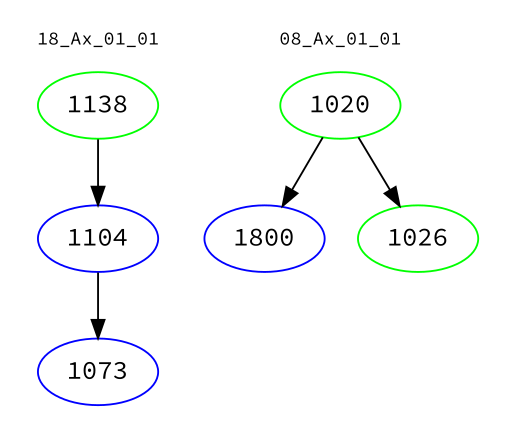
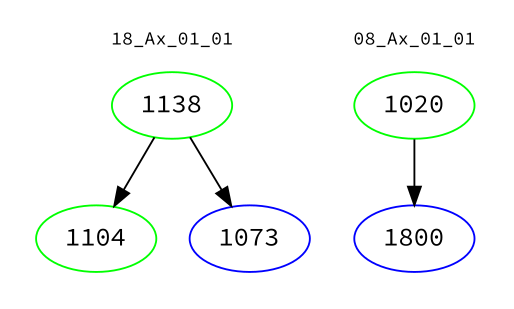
(98, 239) -> (96, 239)
(418, 239) -> none
(98, 296) -> (206, 164)
